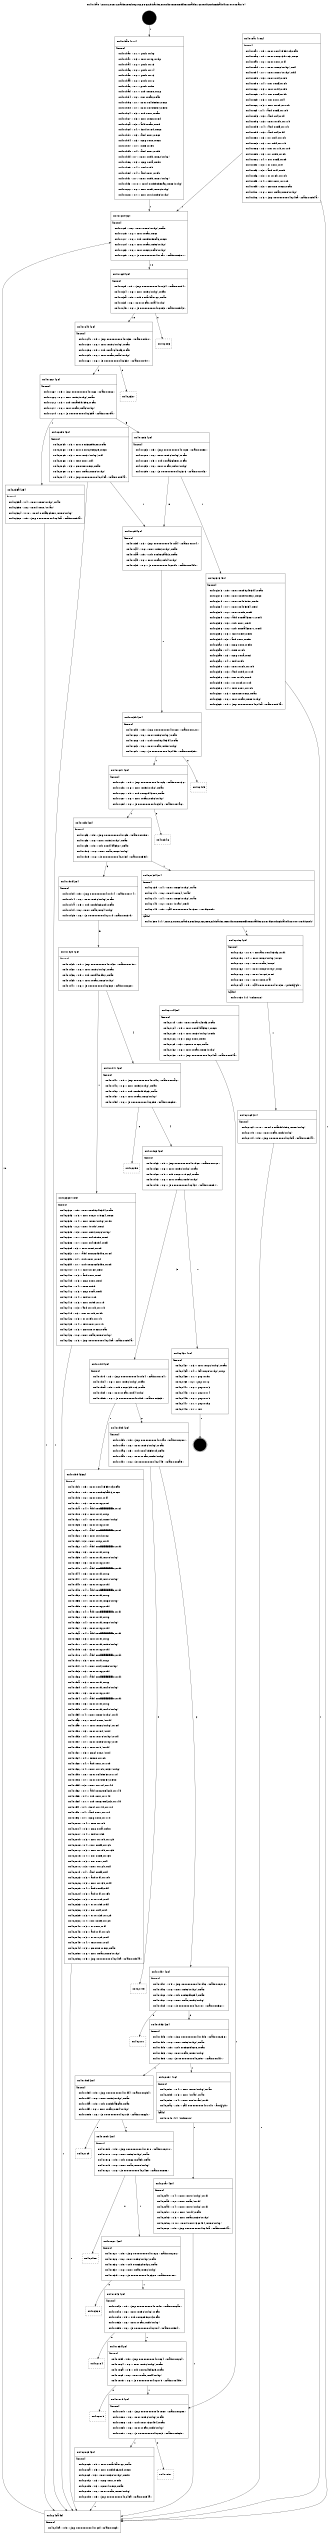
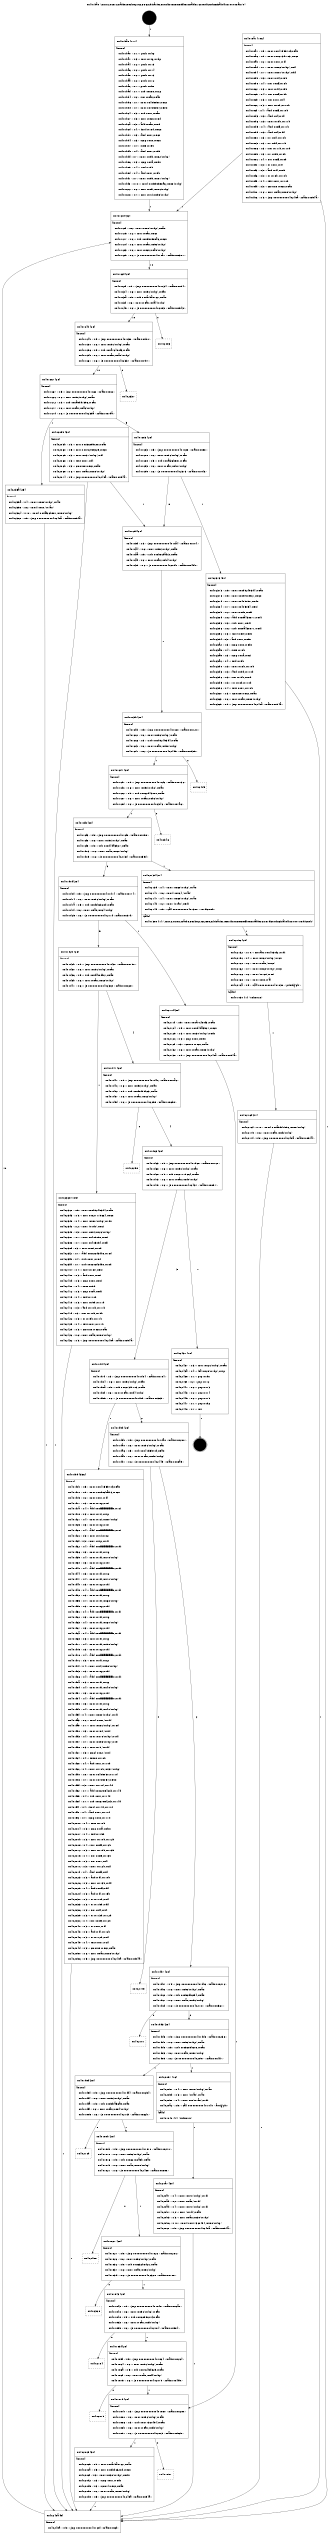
(98, 370) -> (98, 370)
none -> (158, 960)
